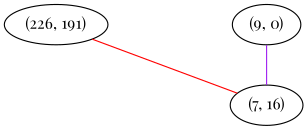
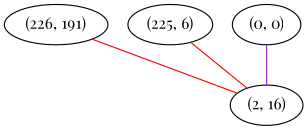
none -> (170, 25)
(267, 25) -> (267, 25)
(267, 105) -> (267, 105)
